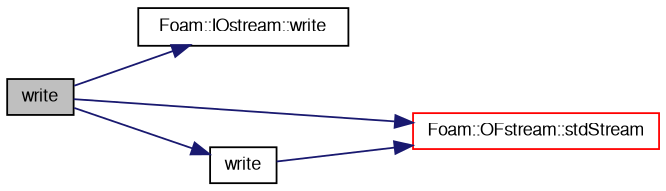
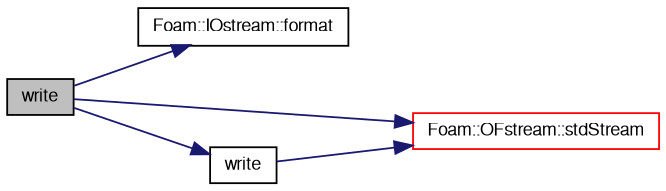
(243, 27) -> (243, 27)
